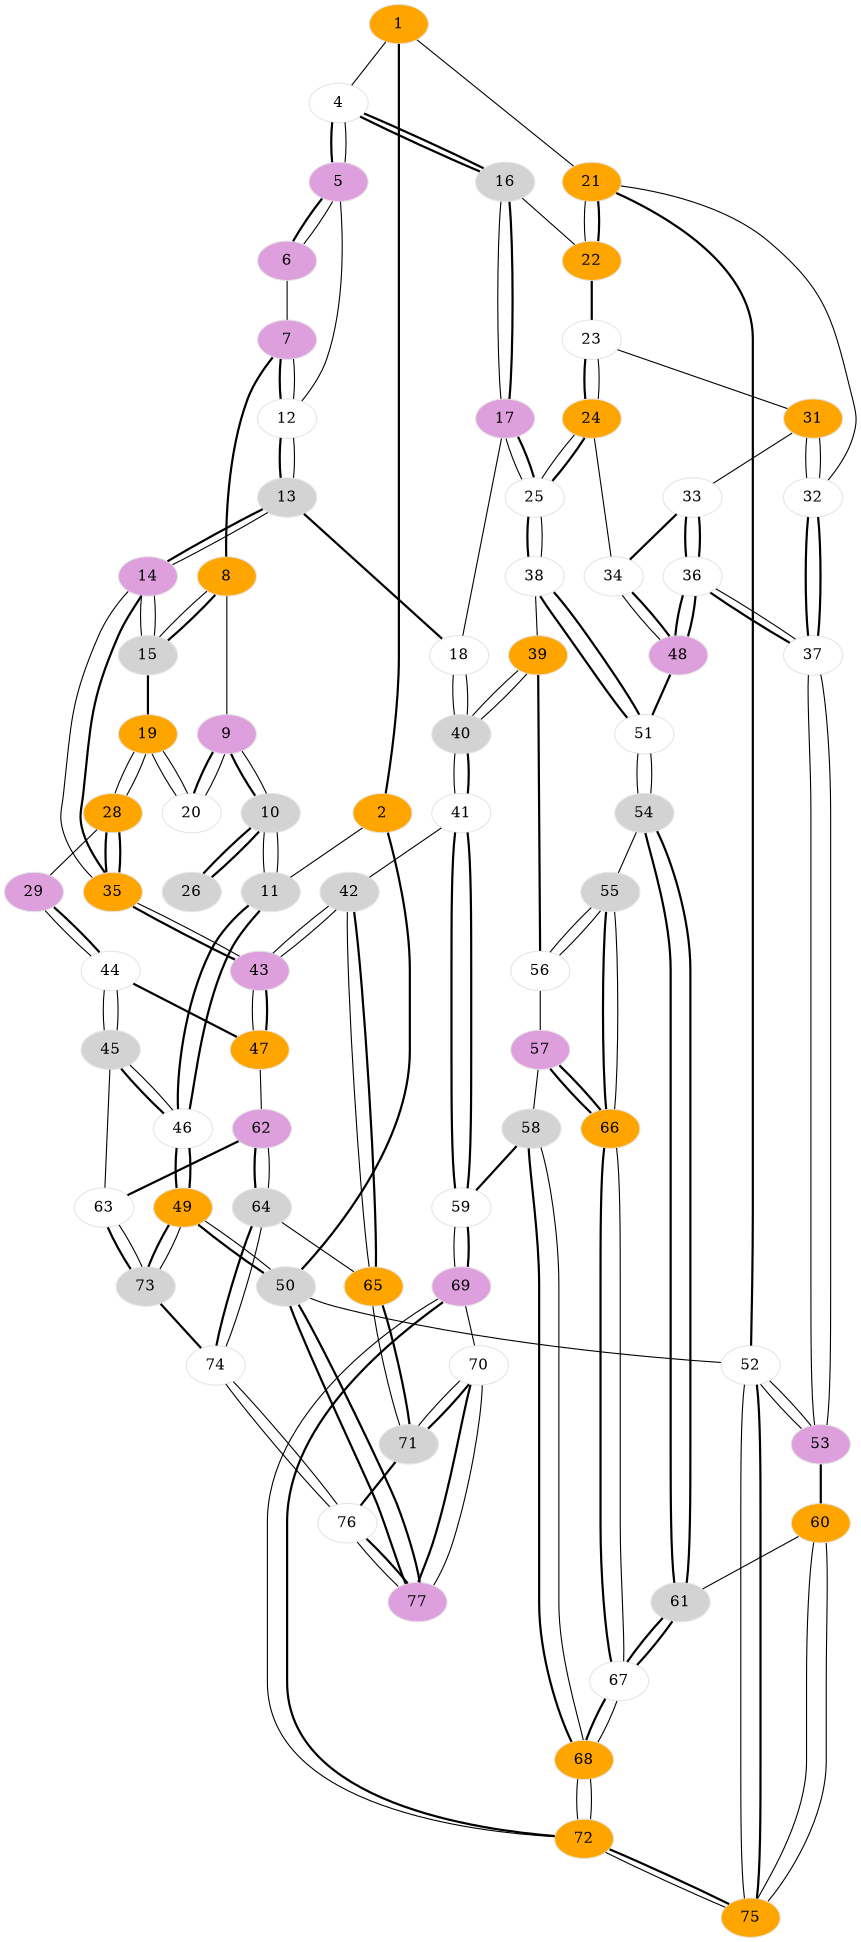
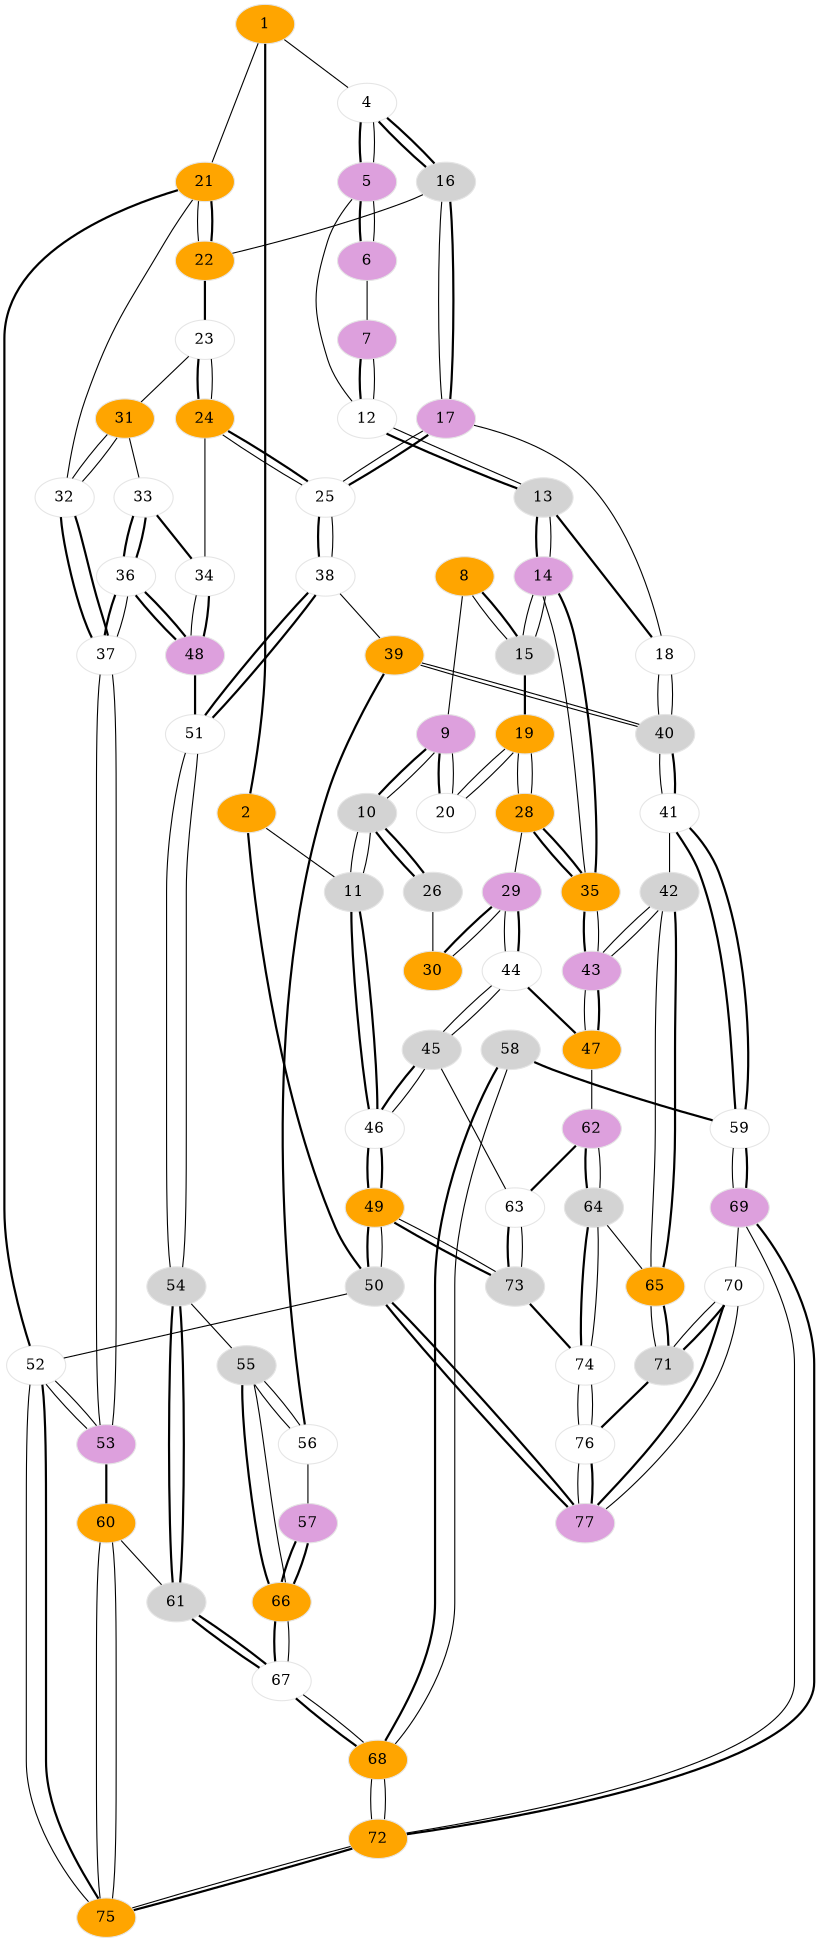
(234, 453) -> none
none -> (433, 971)
(536, 1089) -> none
